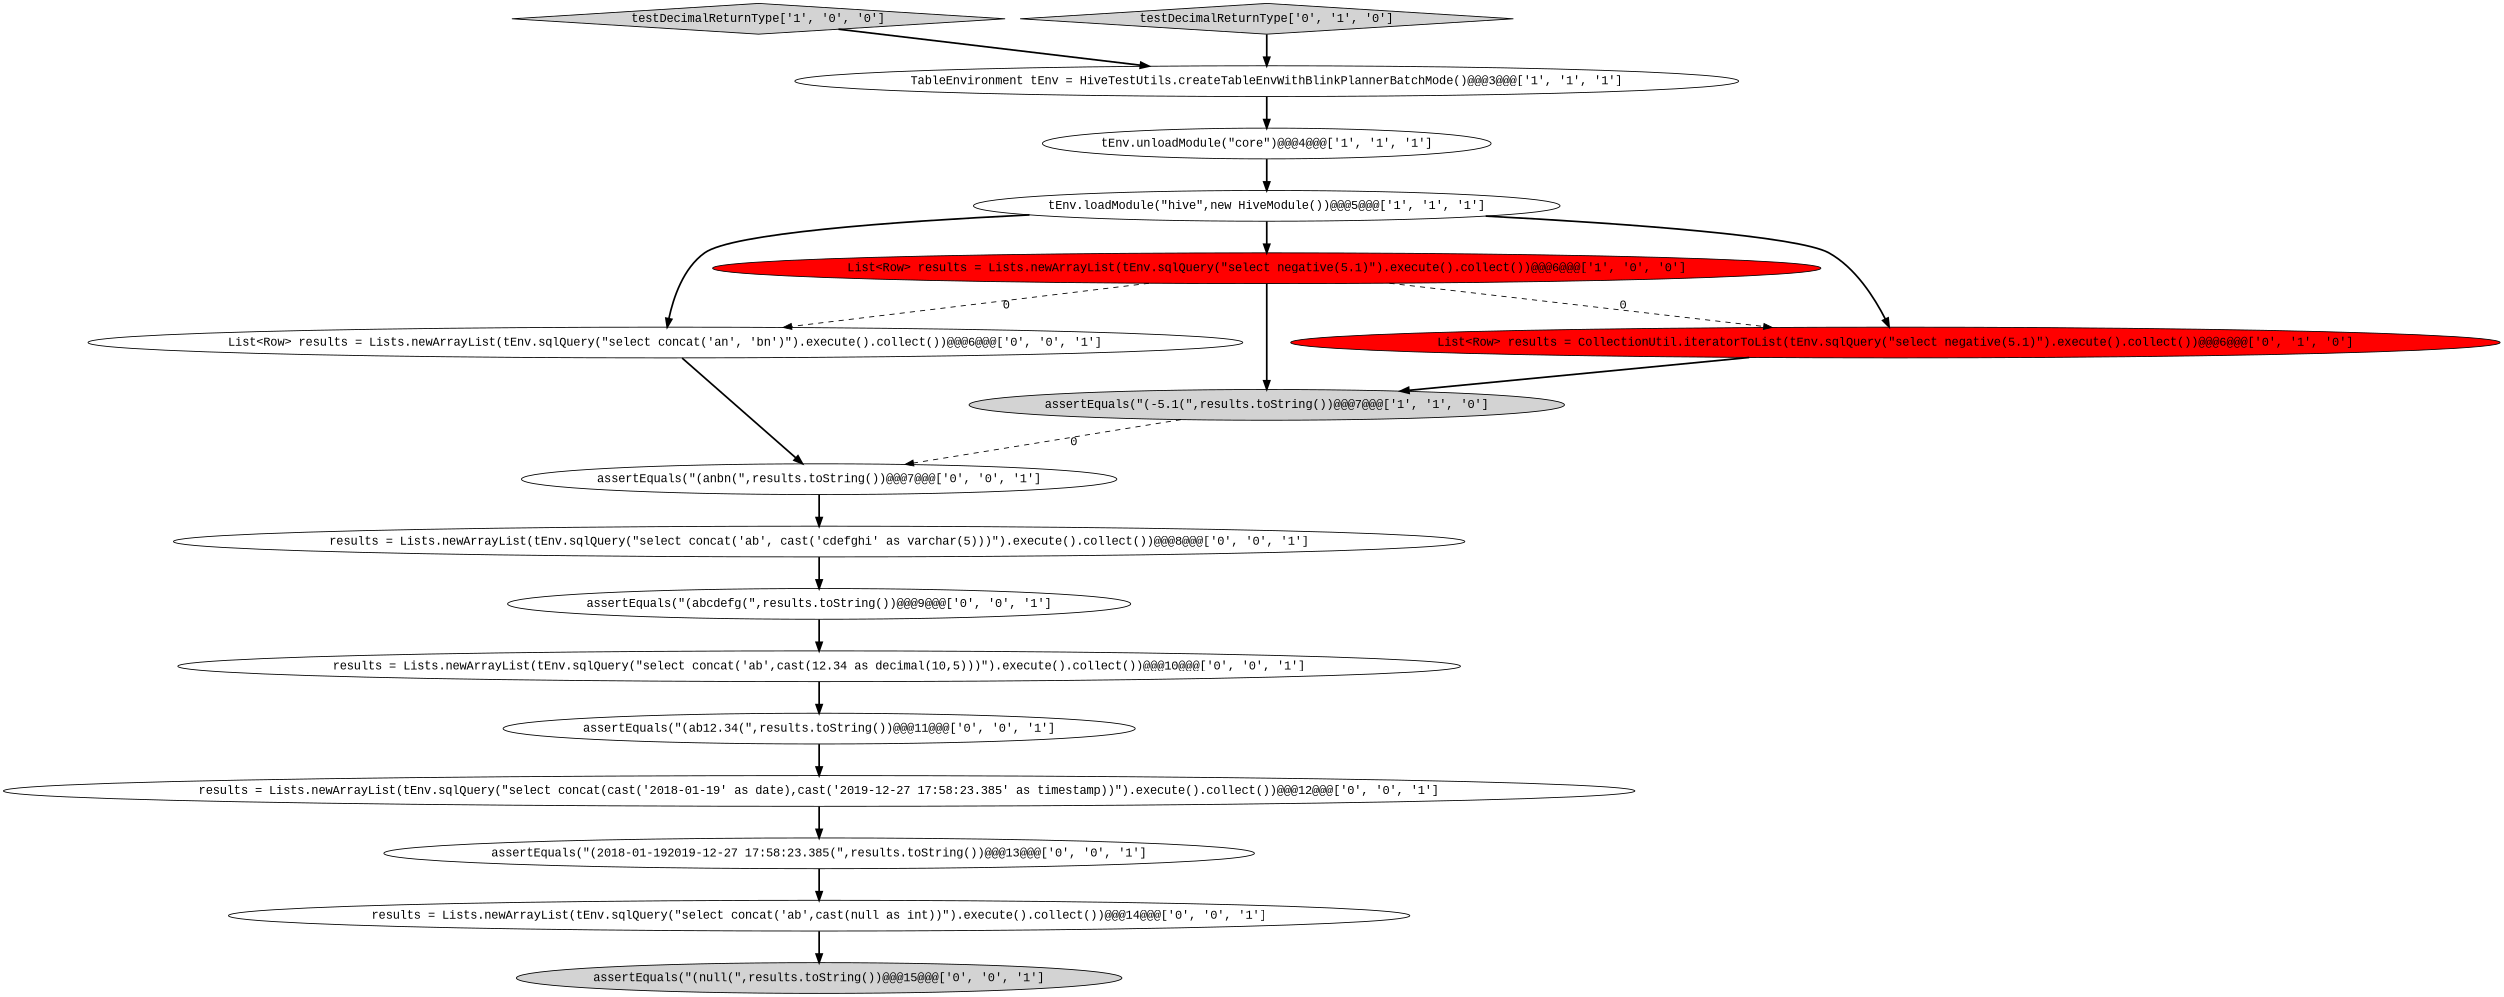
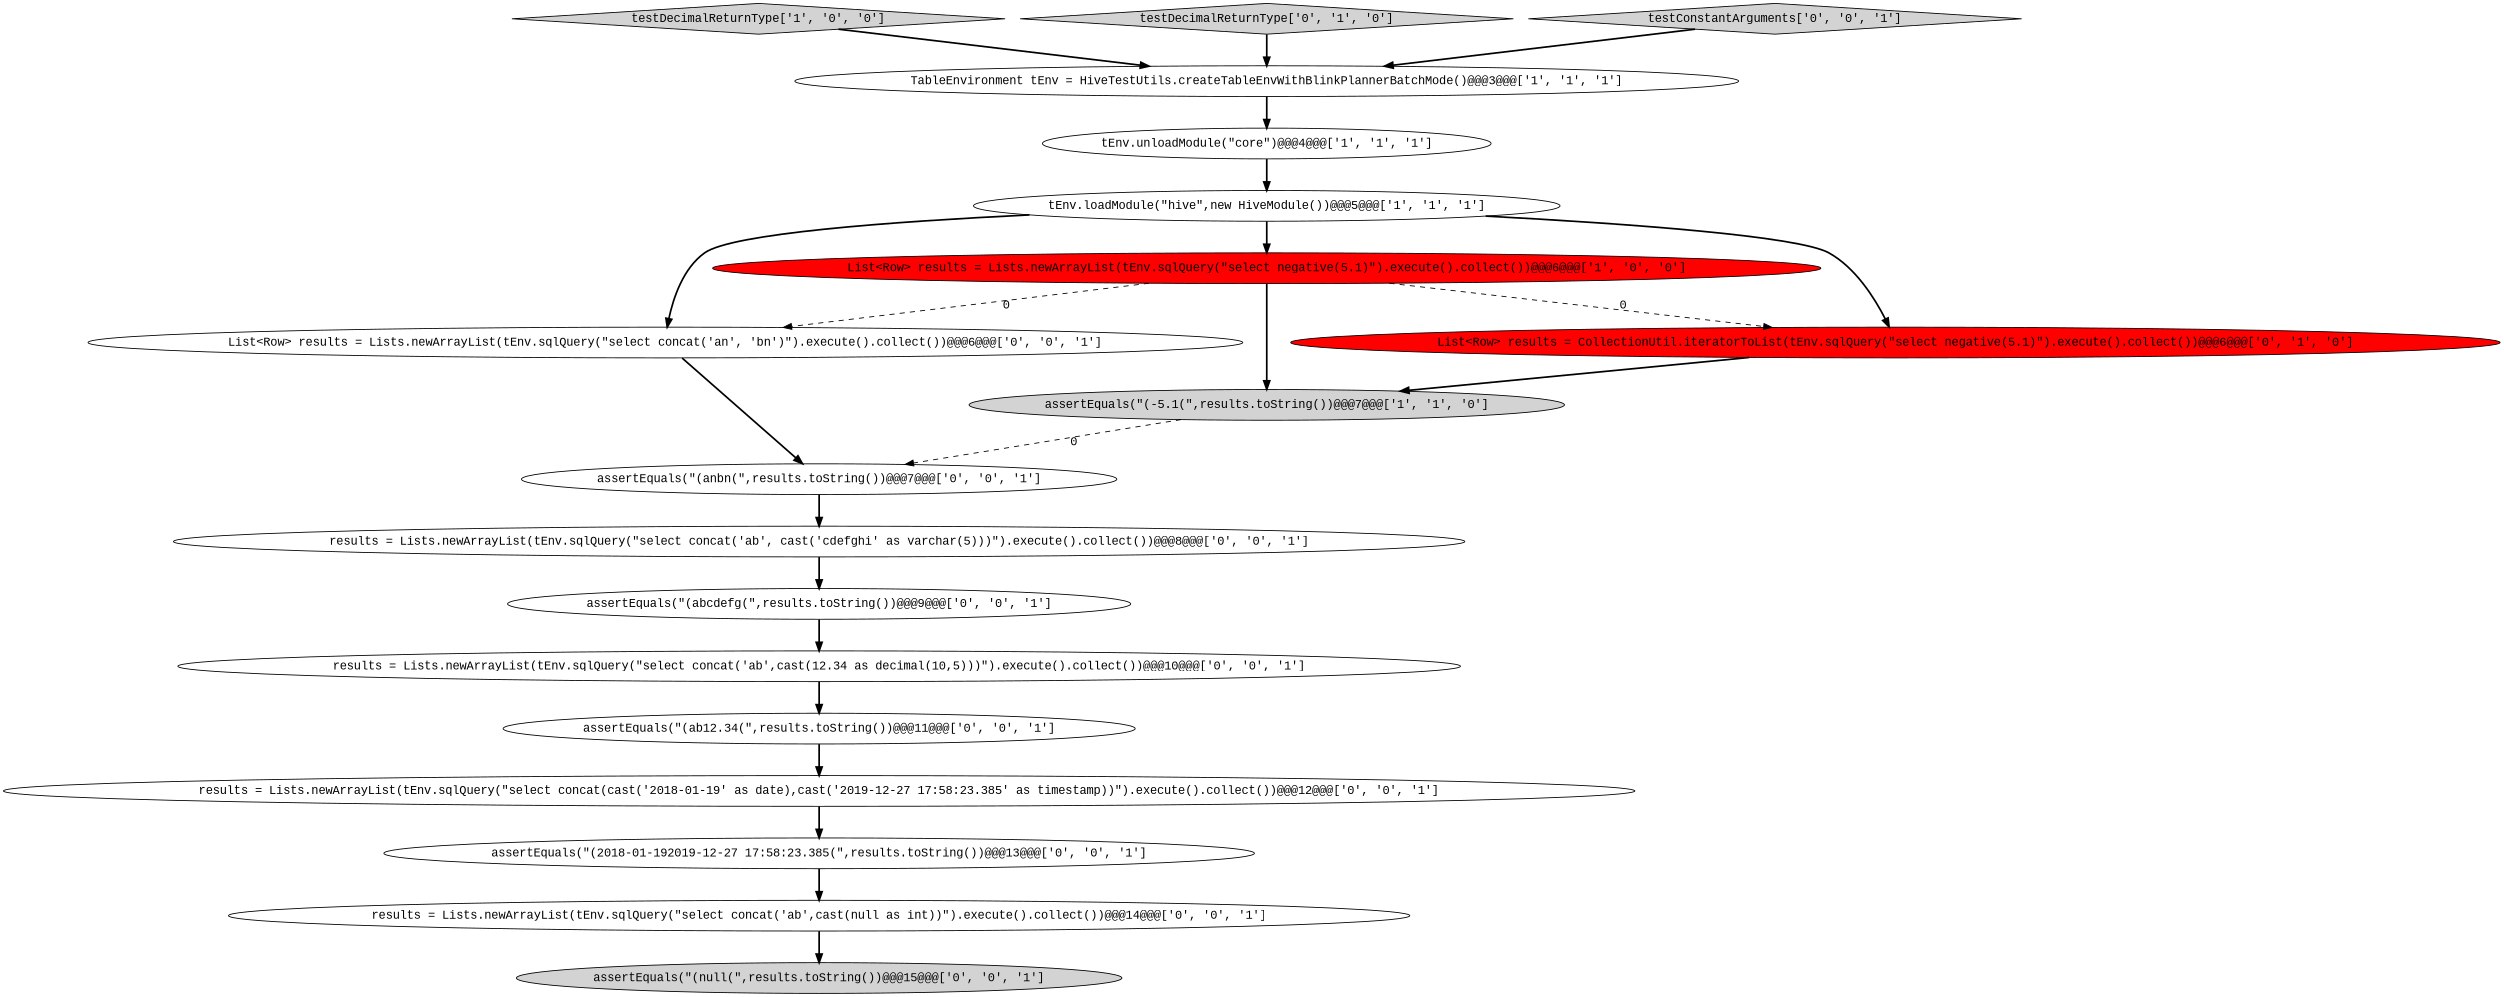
none -> (1775, 19)
